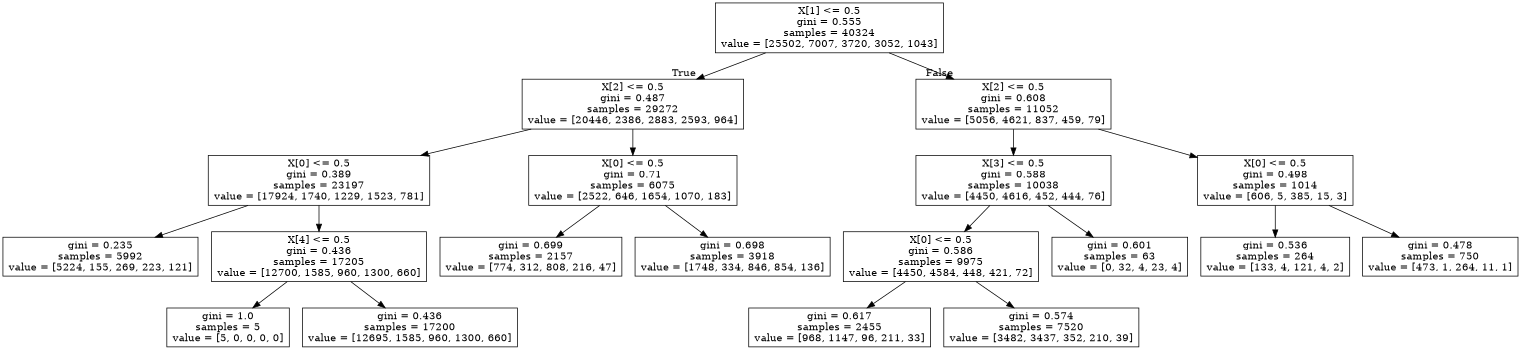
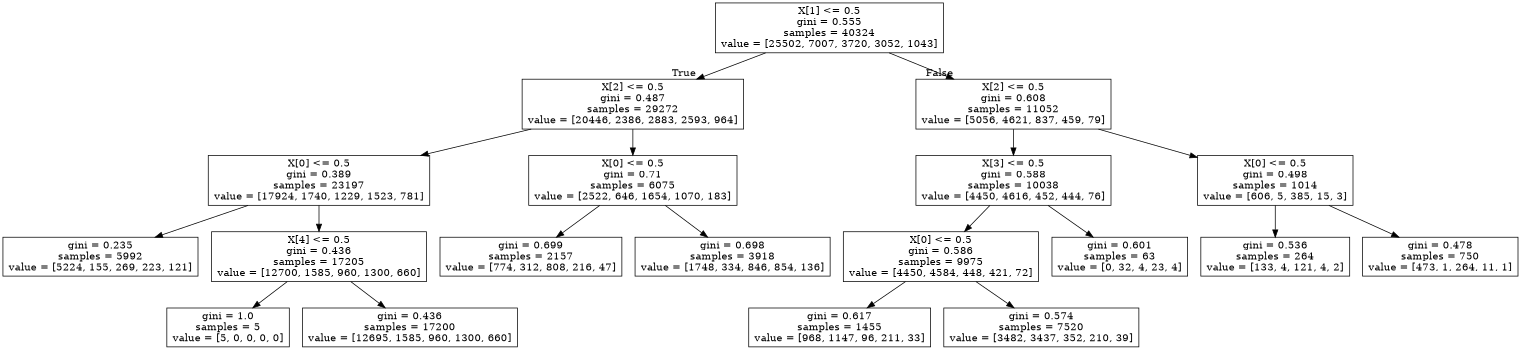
(840, 327) -> (840, 327)
